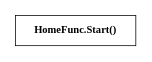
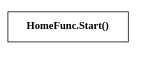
(75, 30) -> (68, 27)
